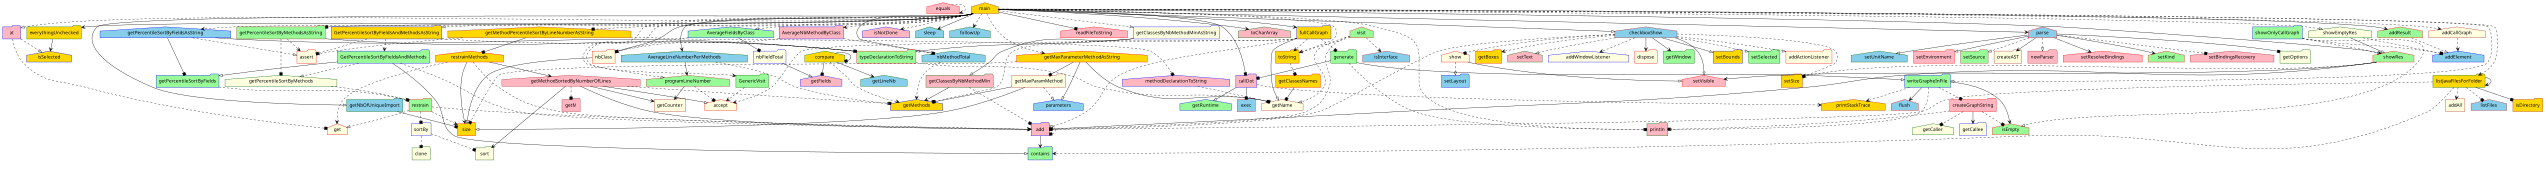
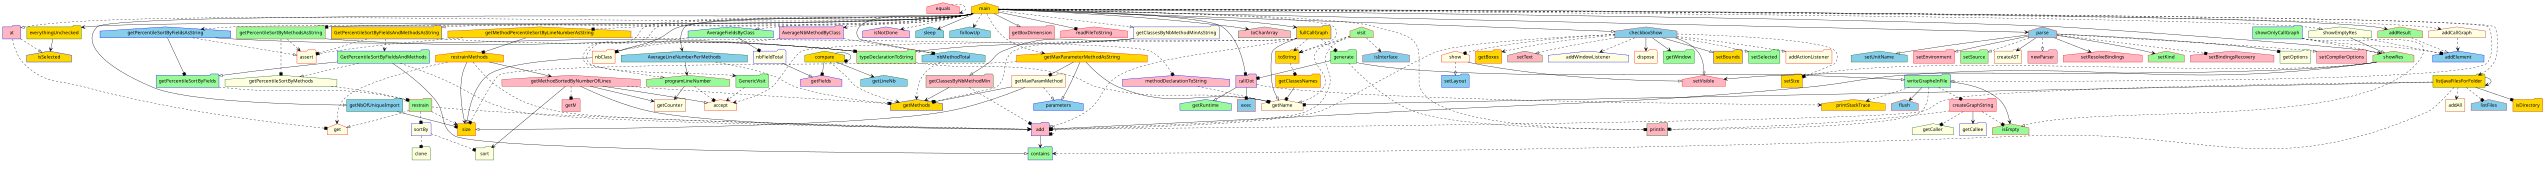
none -> (1032, 33)
none -> (2342, 57)
none -> (1870, 93)
